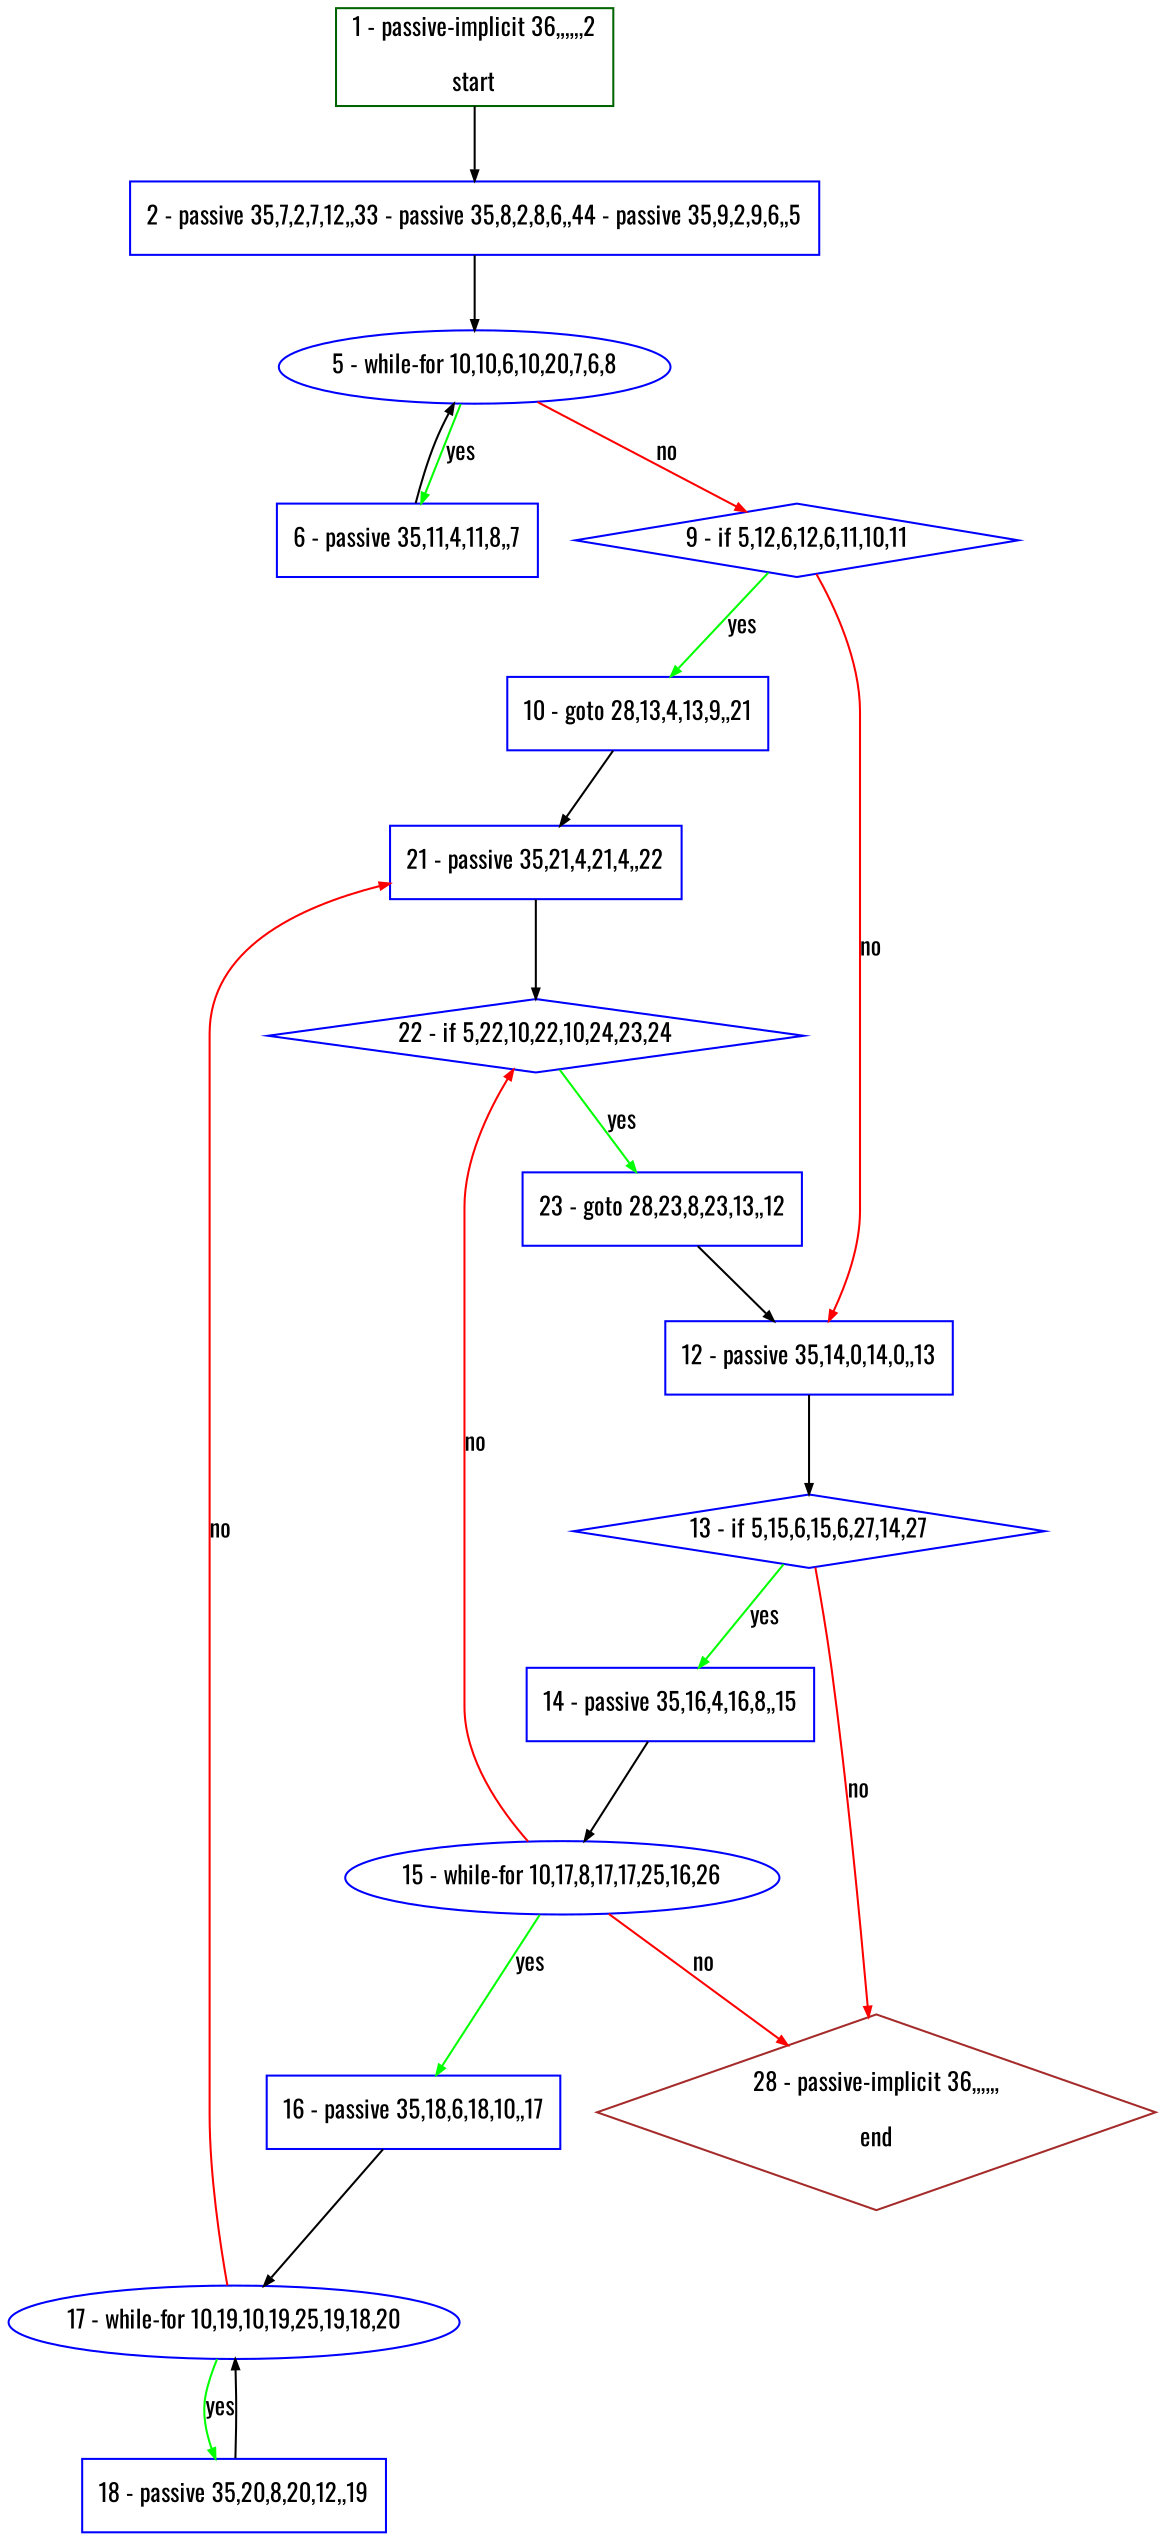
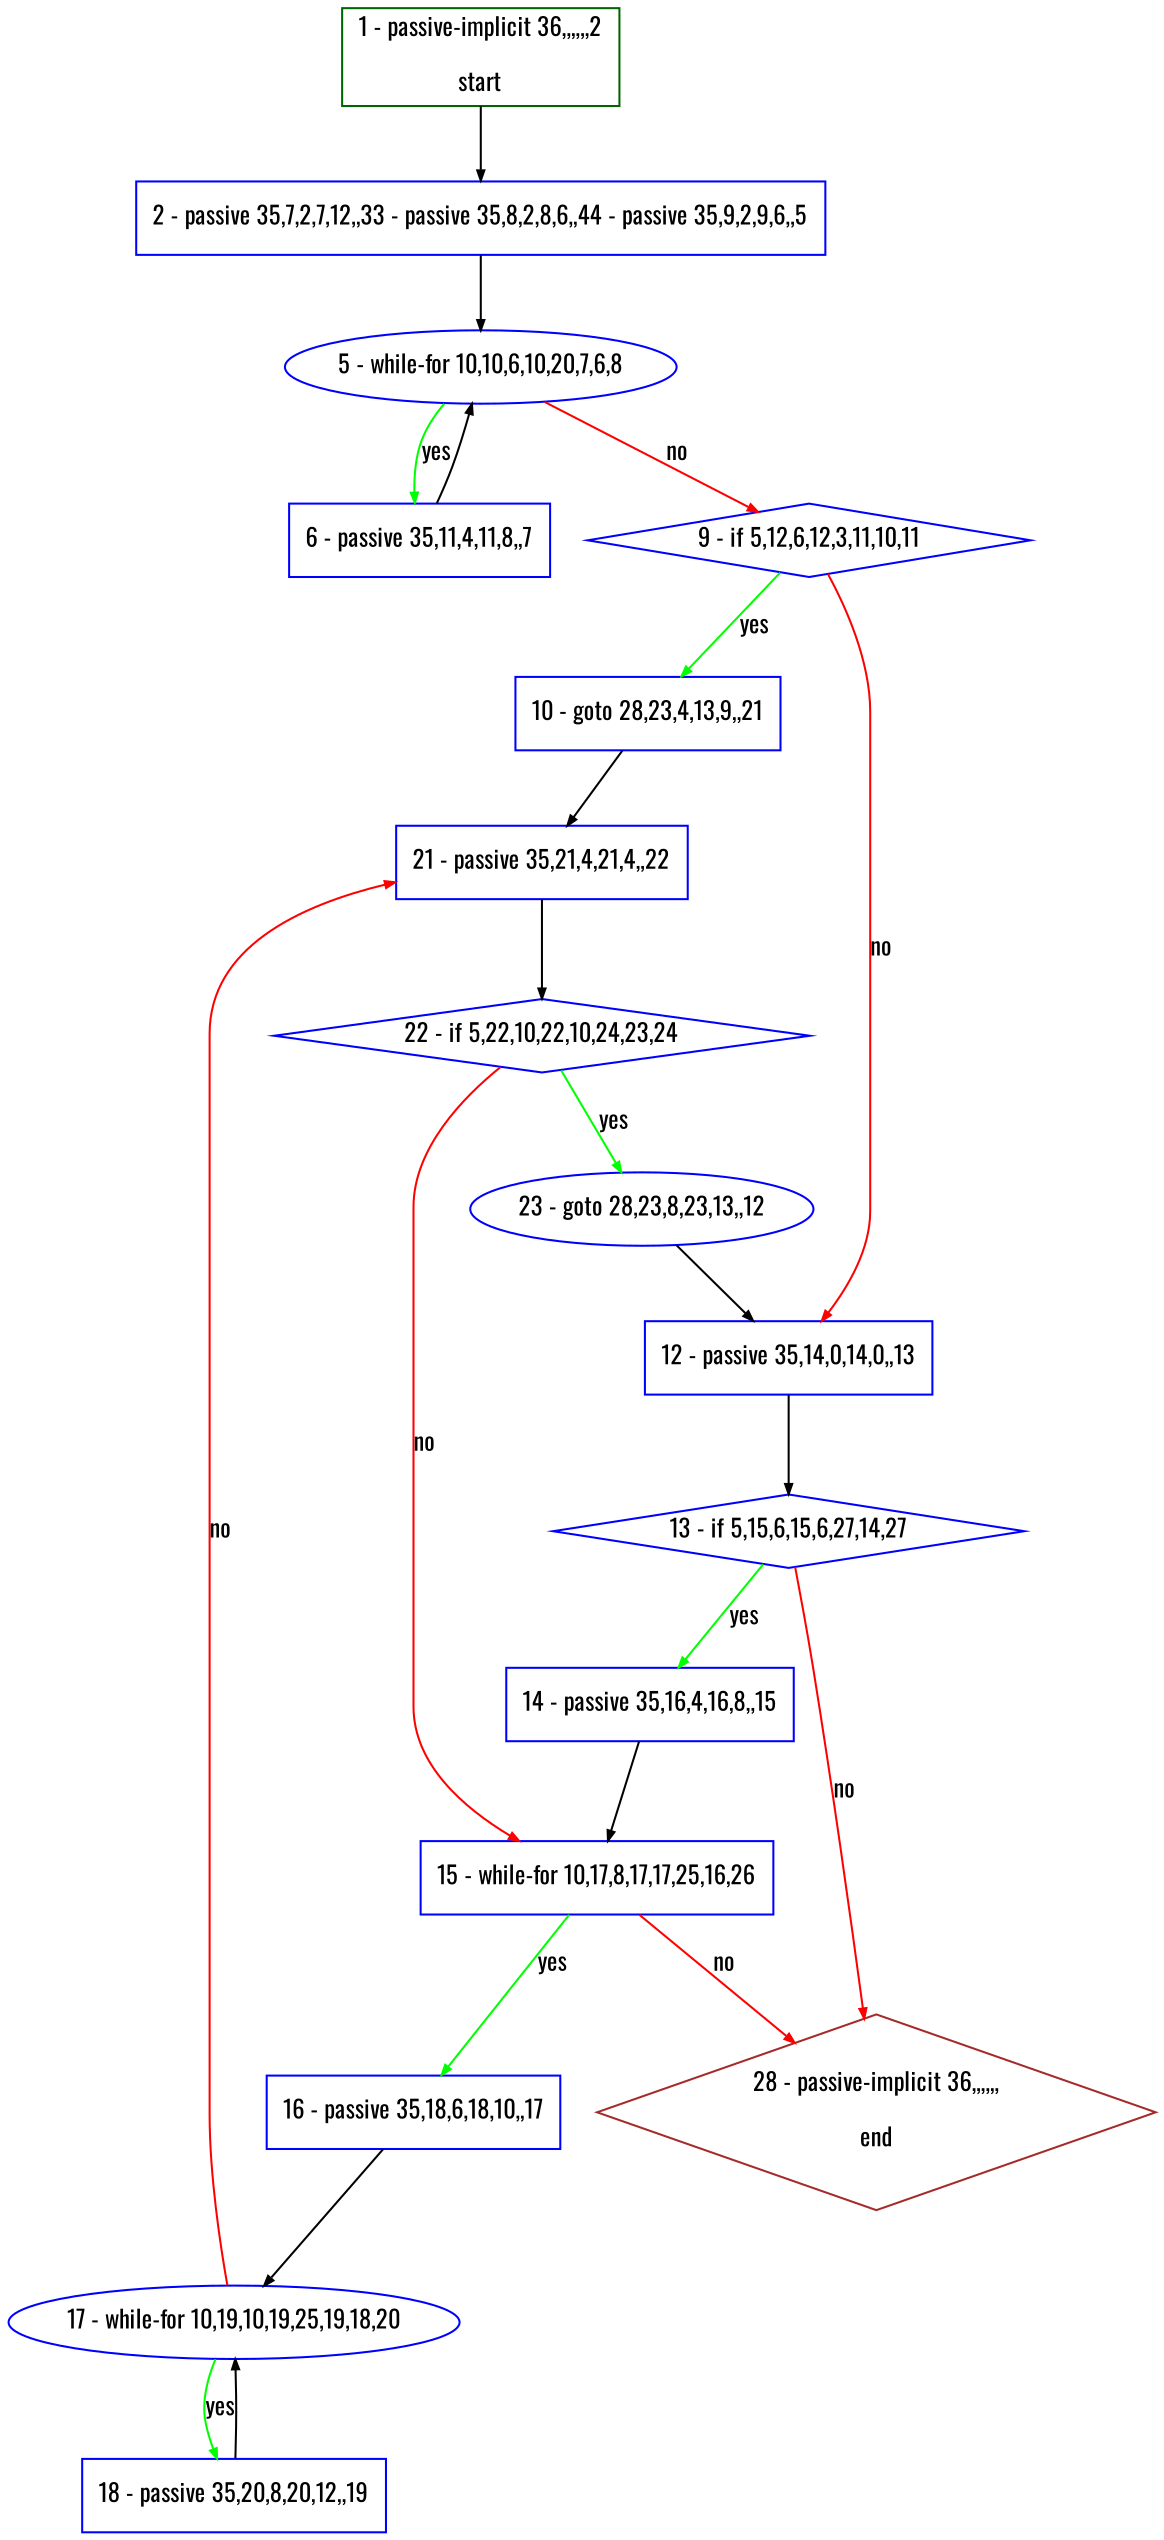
(797, 540) -> (809, 540)
(638, 714) -> (648, 714)
(662, 1209) -> (642, 1209)
(464, 1464) -> (414, 1456)
(562, 1878) -> (597, 1878)
